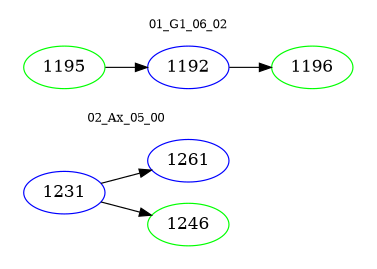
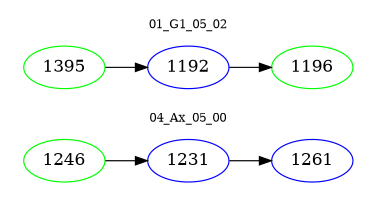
(188, 25) -> (188, 25)
(64, 67) -> (64, 67)
(126, 119) -> (188, 119)
(120, 207) -> (120, 161)
